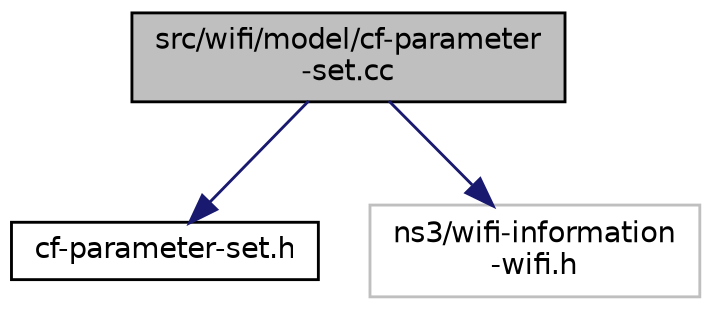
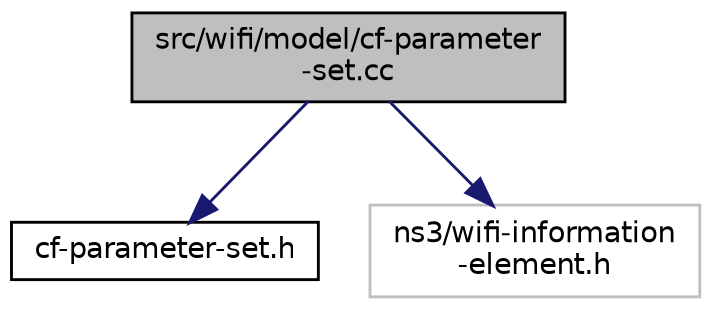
(535, 251) -> (535, 251)
